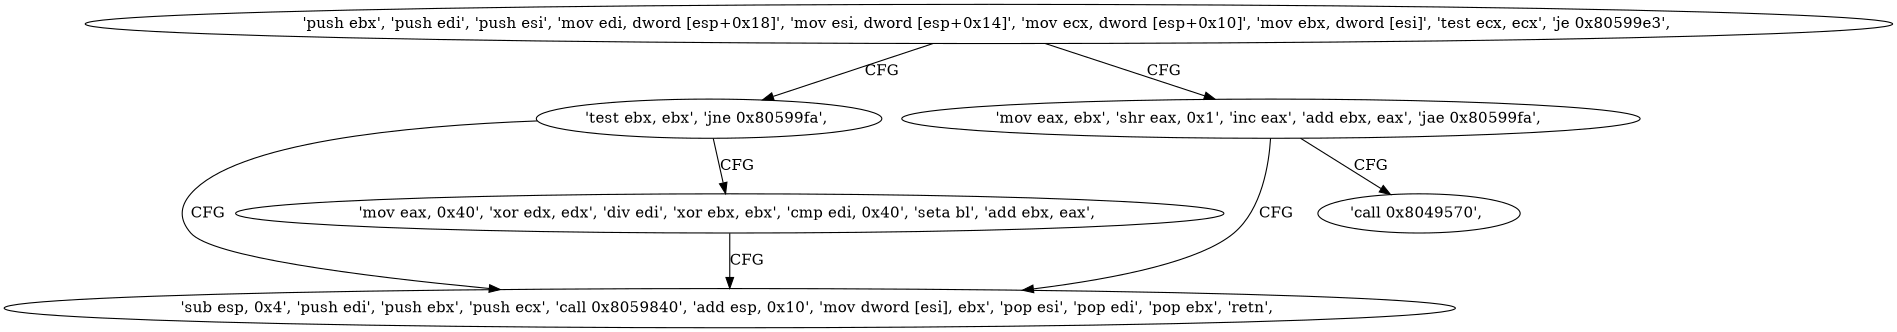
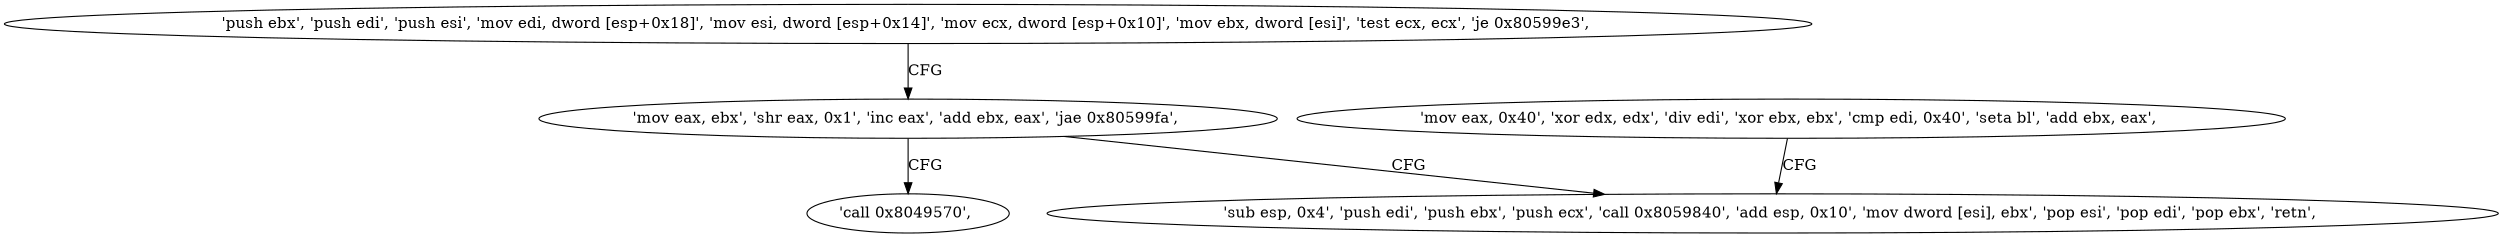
(709, 119) -> none
